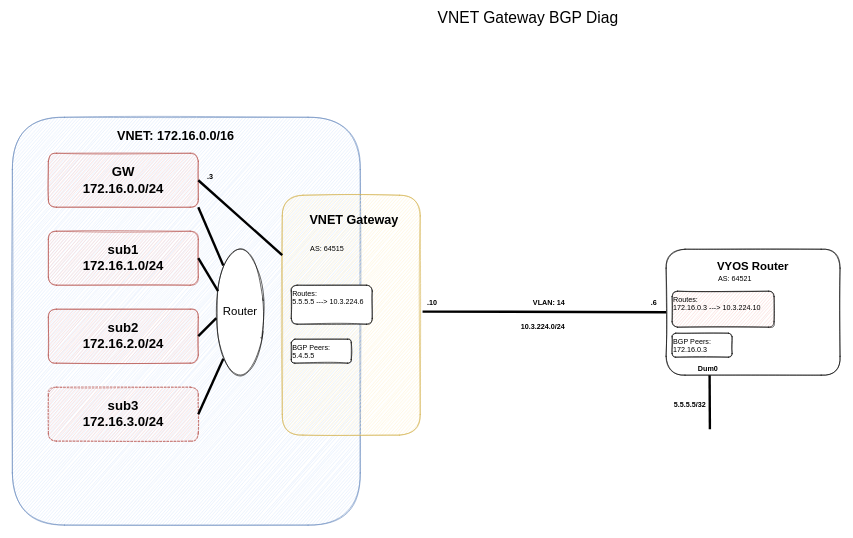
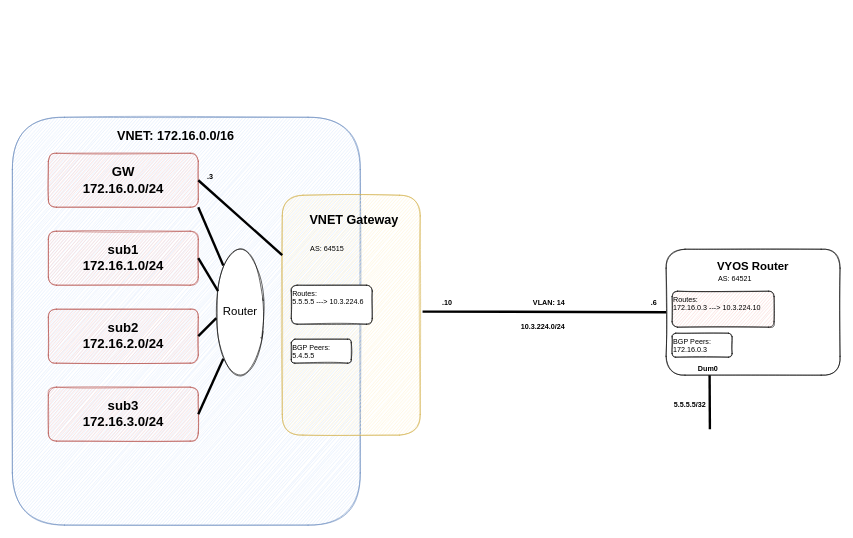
(528, 18) -> none
(432, 303) -> (447, 303)
(123, 414) -> (123, 414)
